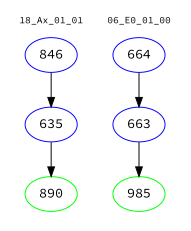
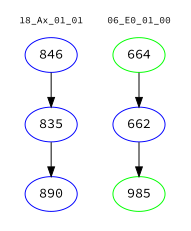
(139, 55) -> (139, 55)
(51, 125) -> (51, 125)
(139, 125) -> (139, 125)
(51, 194) -> (51, 194)
